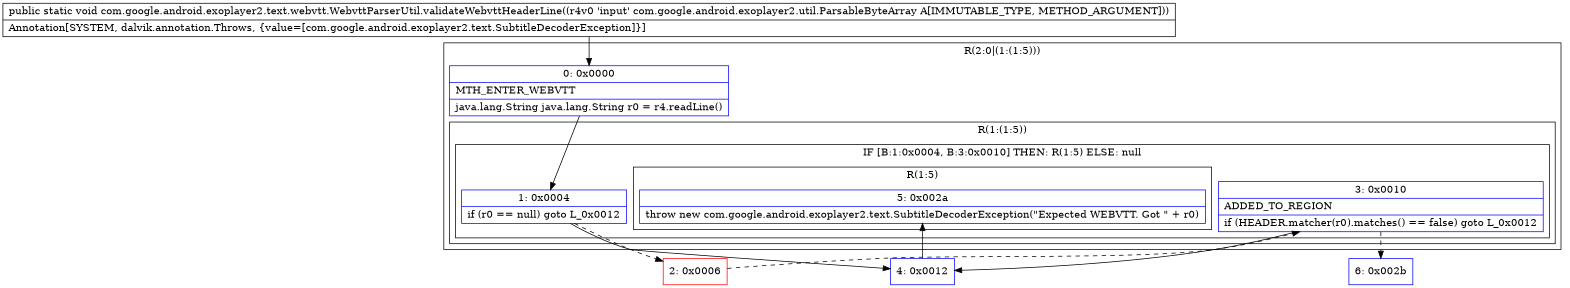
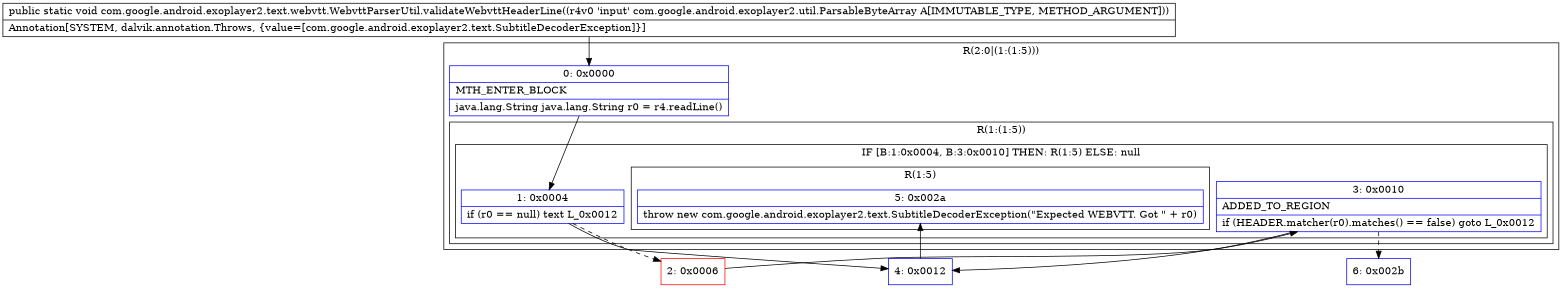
(516, 90) -> (511, 90)
(544, 215) -> (543, 215)
(1011, 257) -> (1008, 257)
